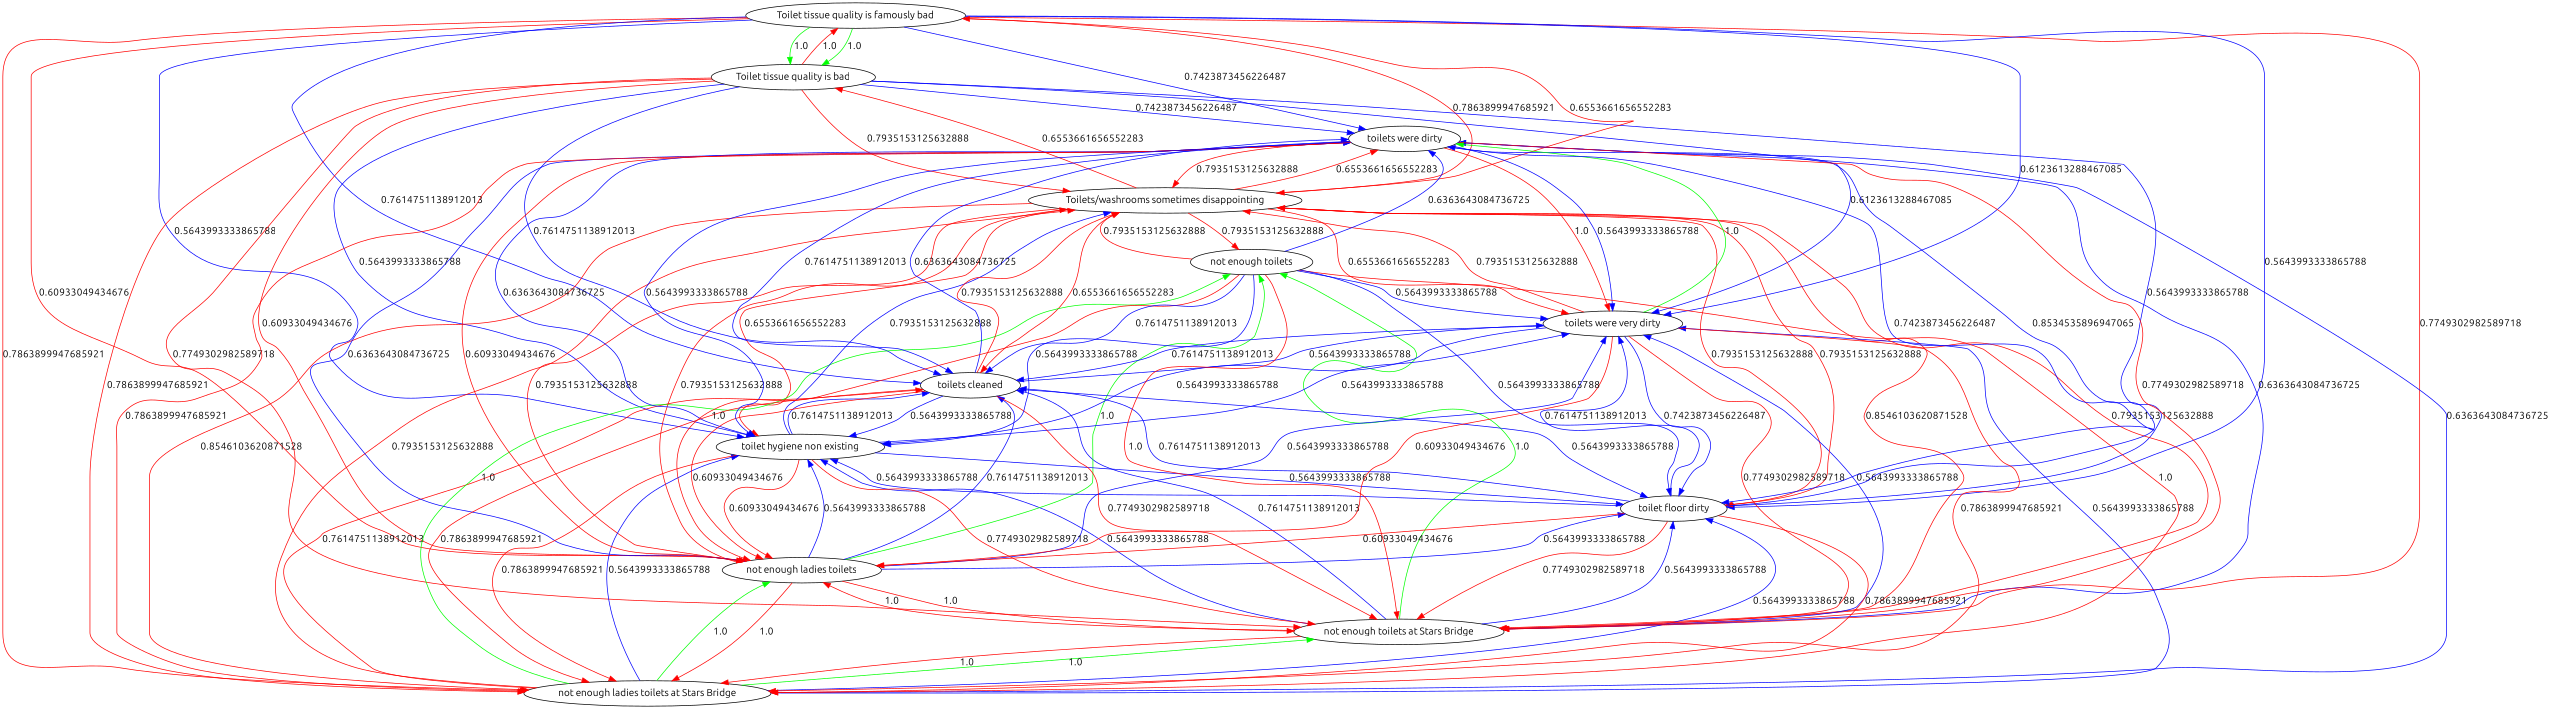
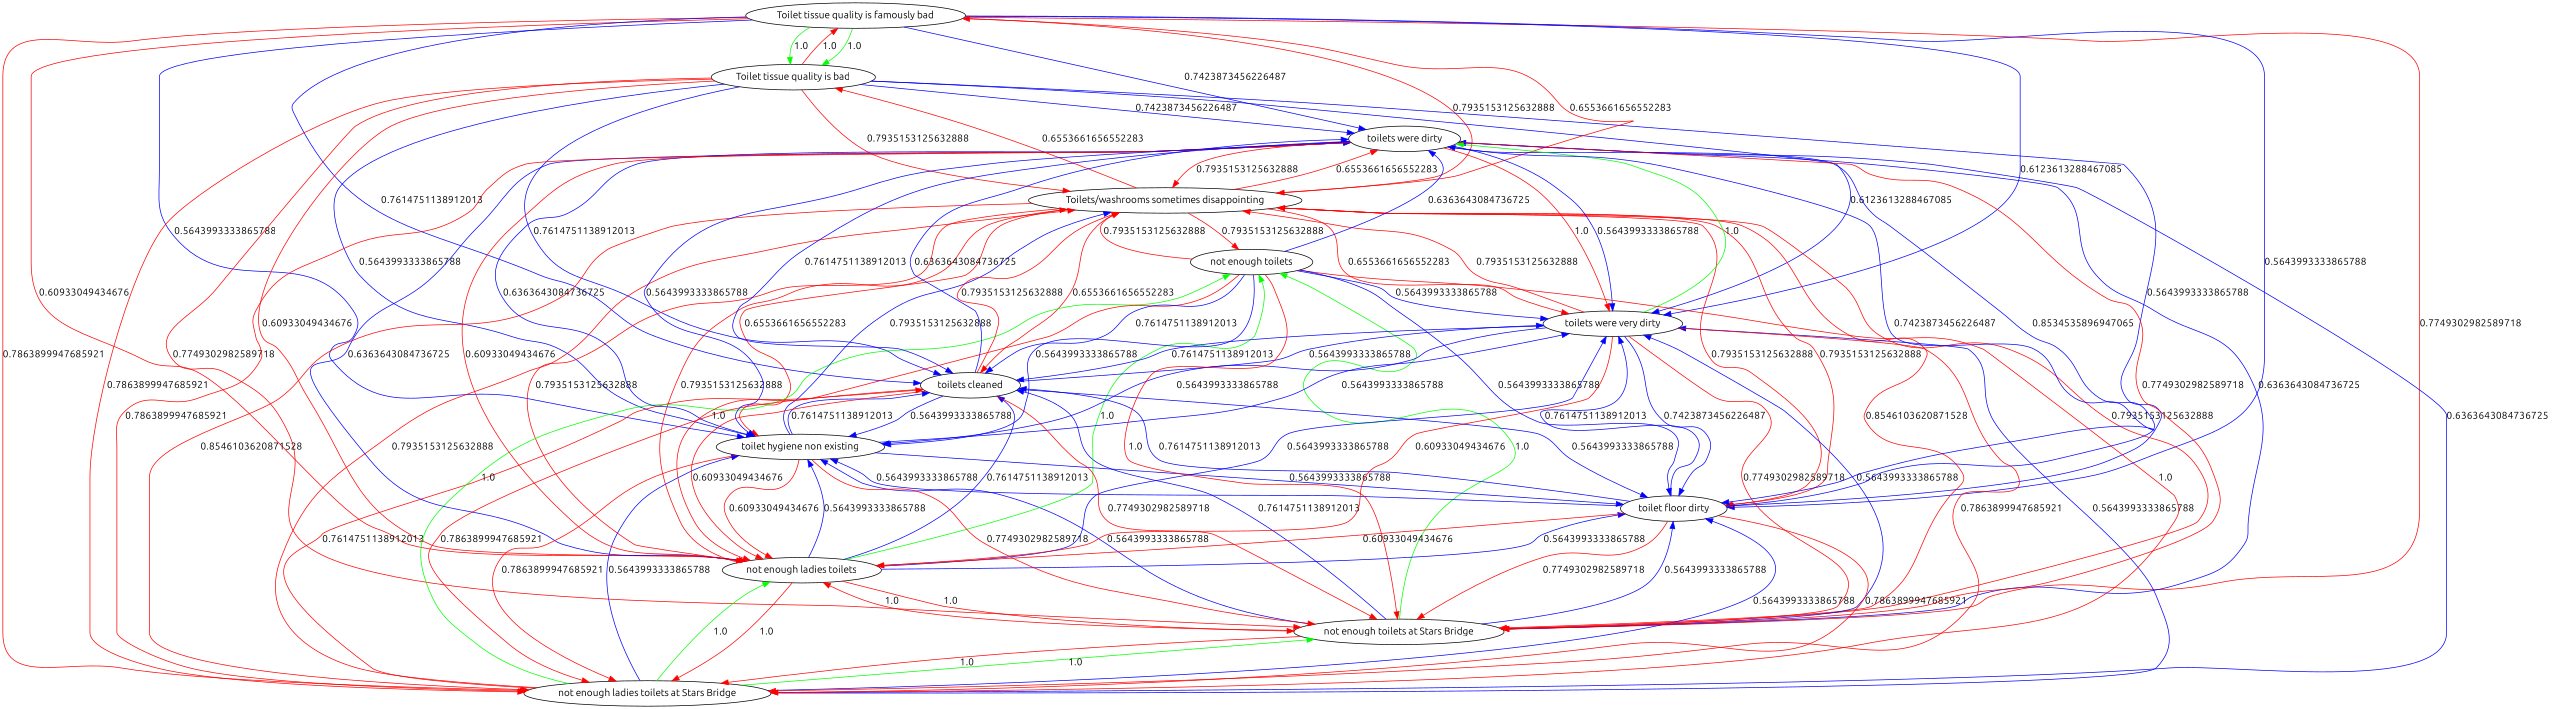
(1504, 108) -> (1504, 108)
